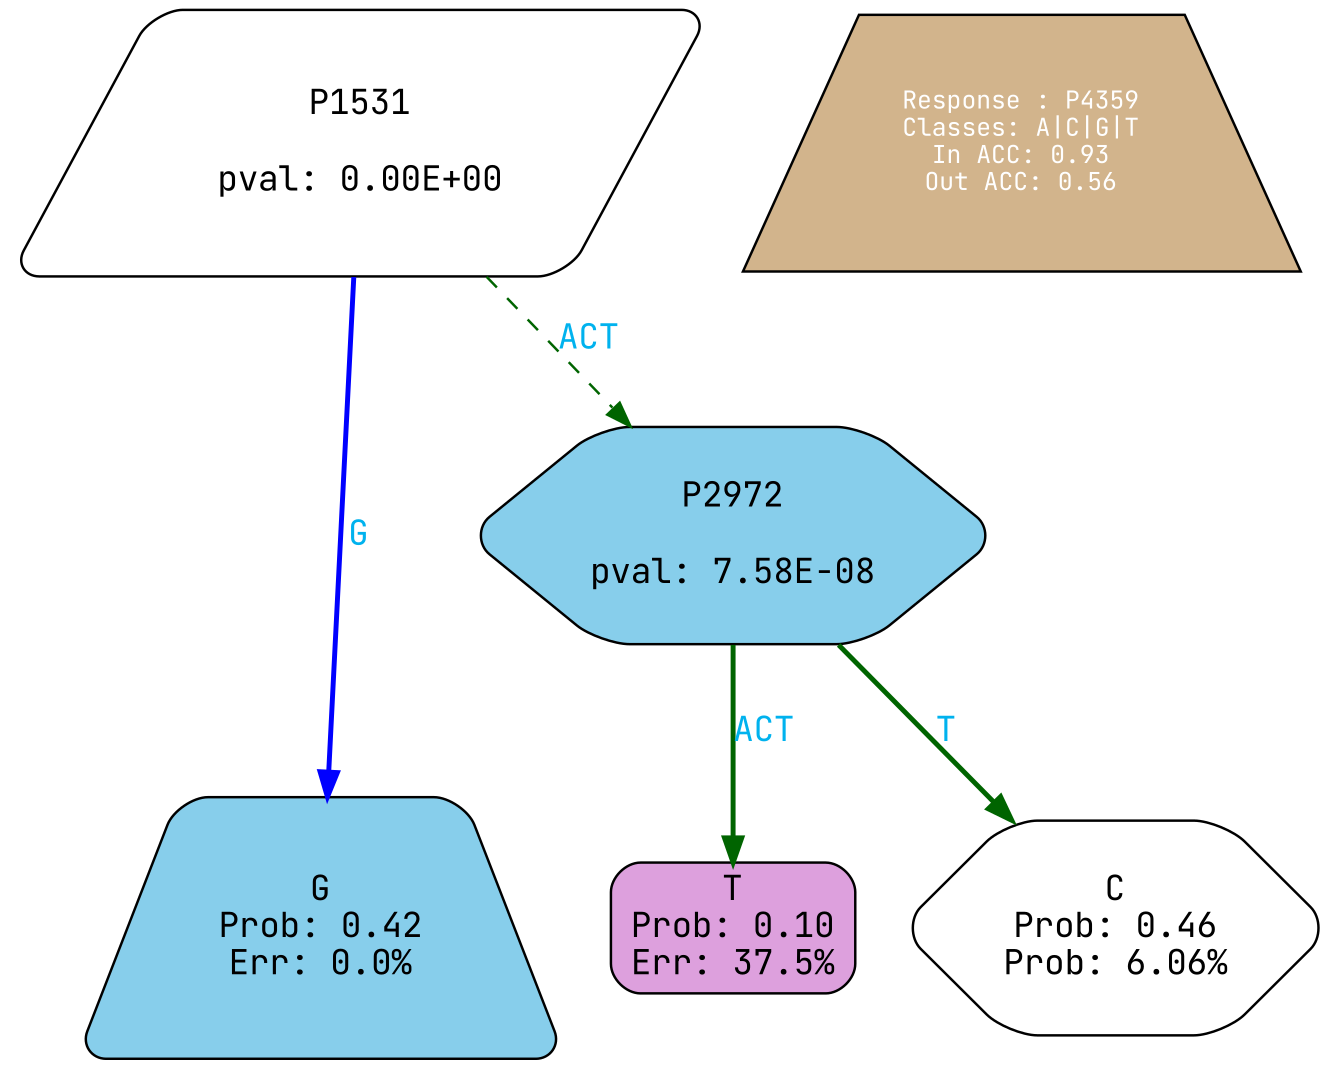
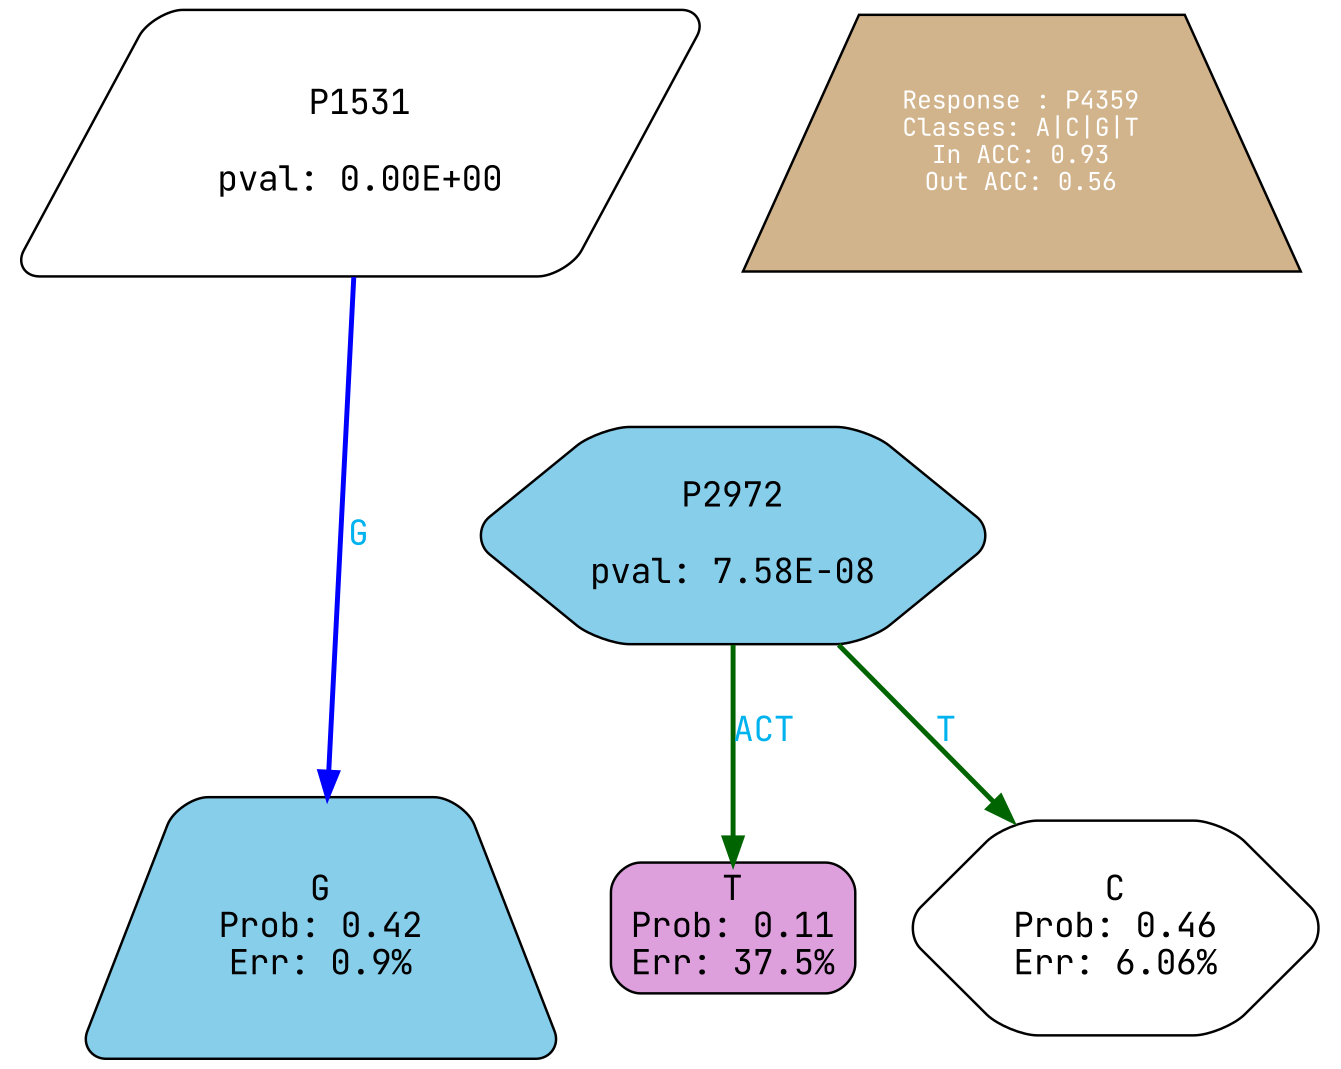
(550, 342) -> none
(321, 928) -> (321, 928)
(733, 928) -> (733, 928)
(1116, 928) -> (1116, 928)
